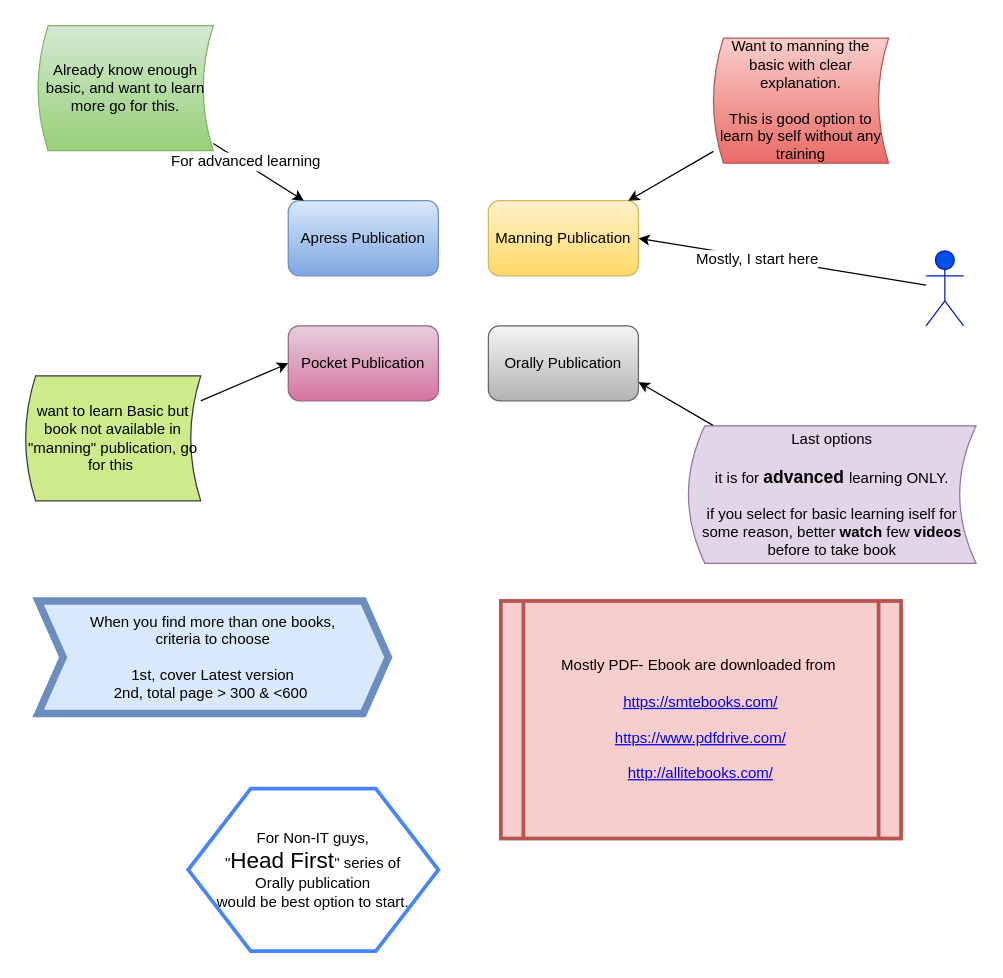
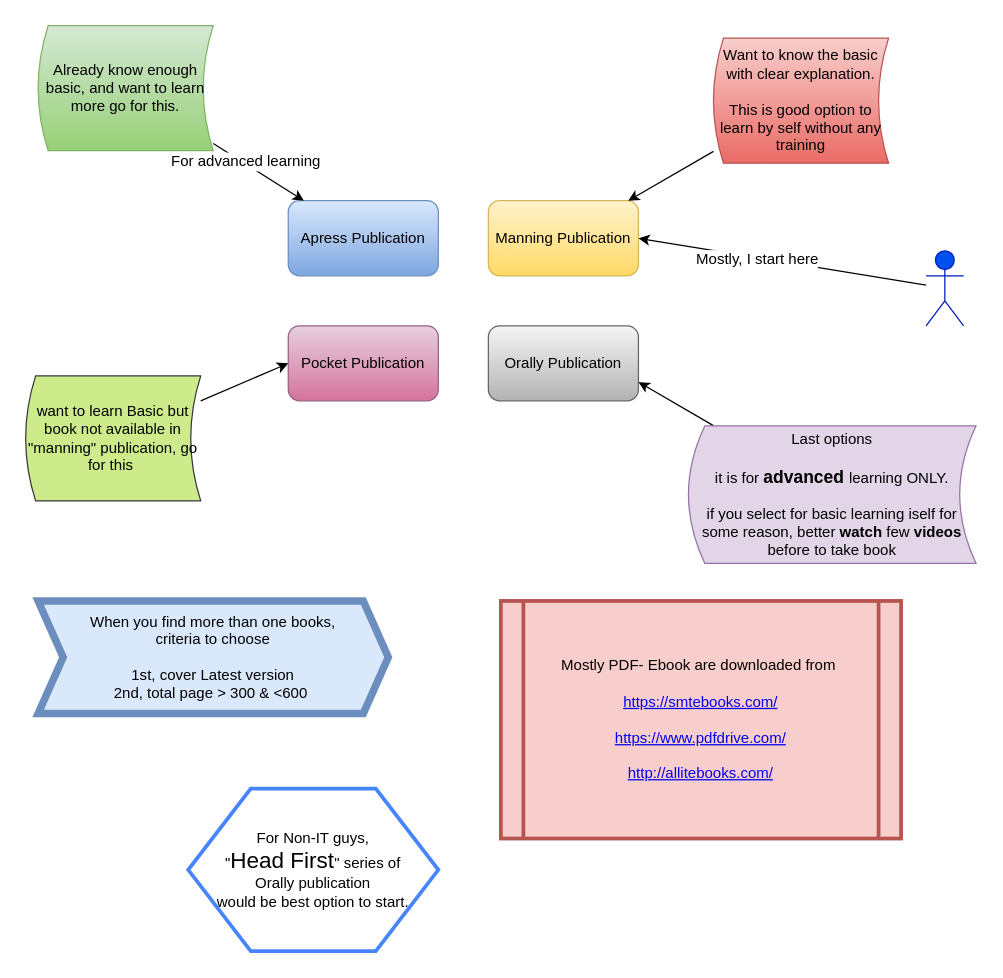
(801, 101) -> (801, 101)
